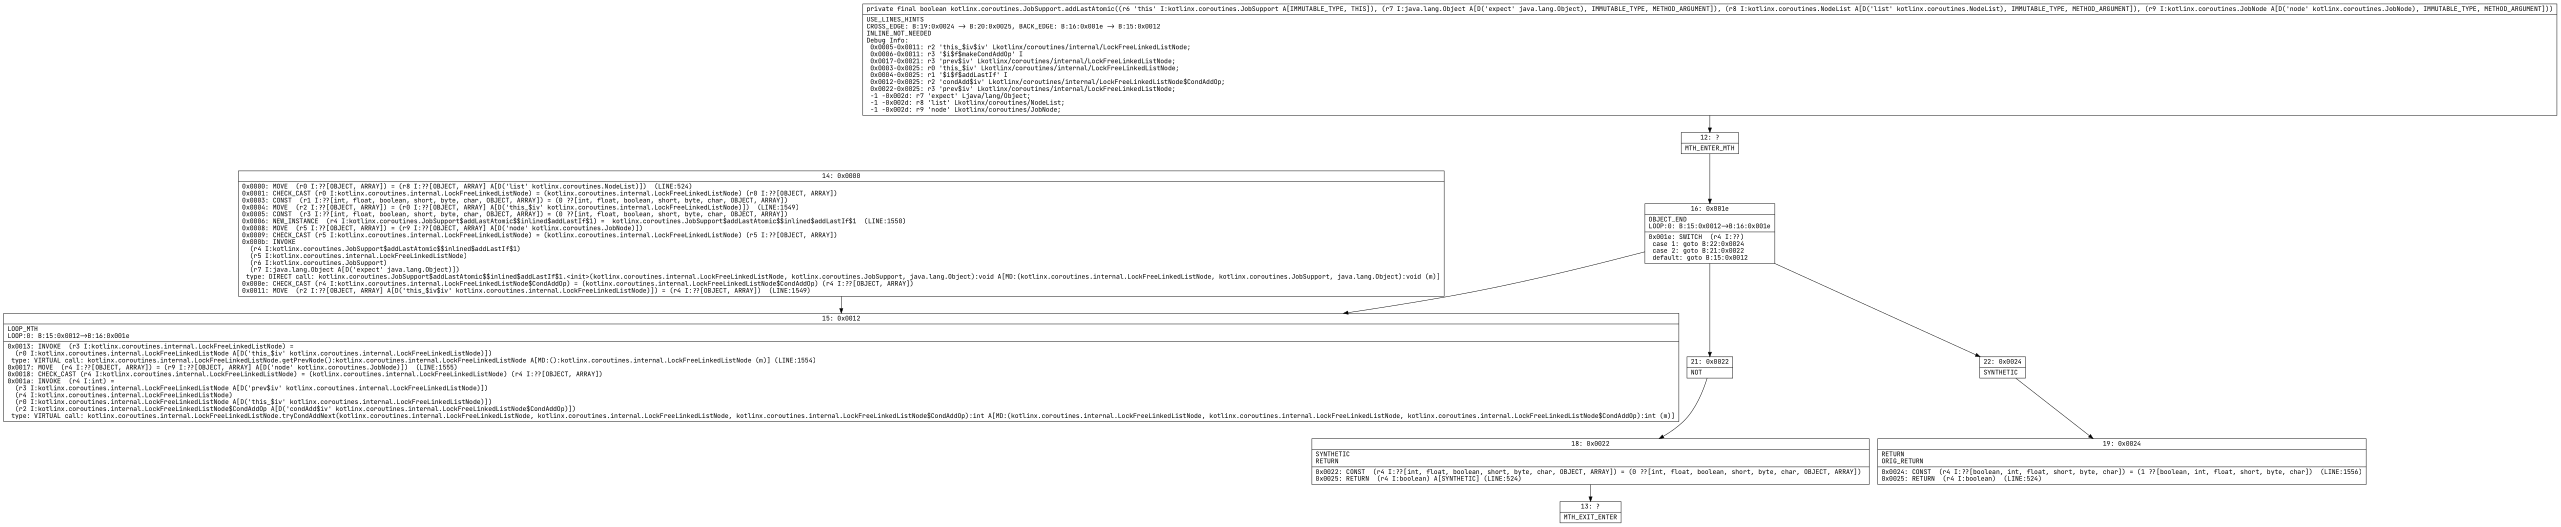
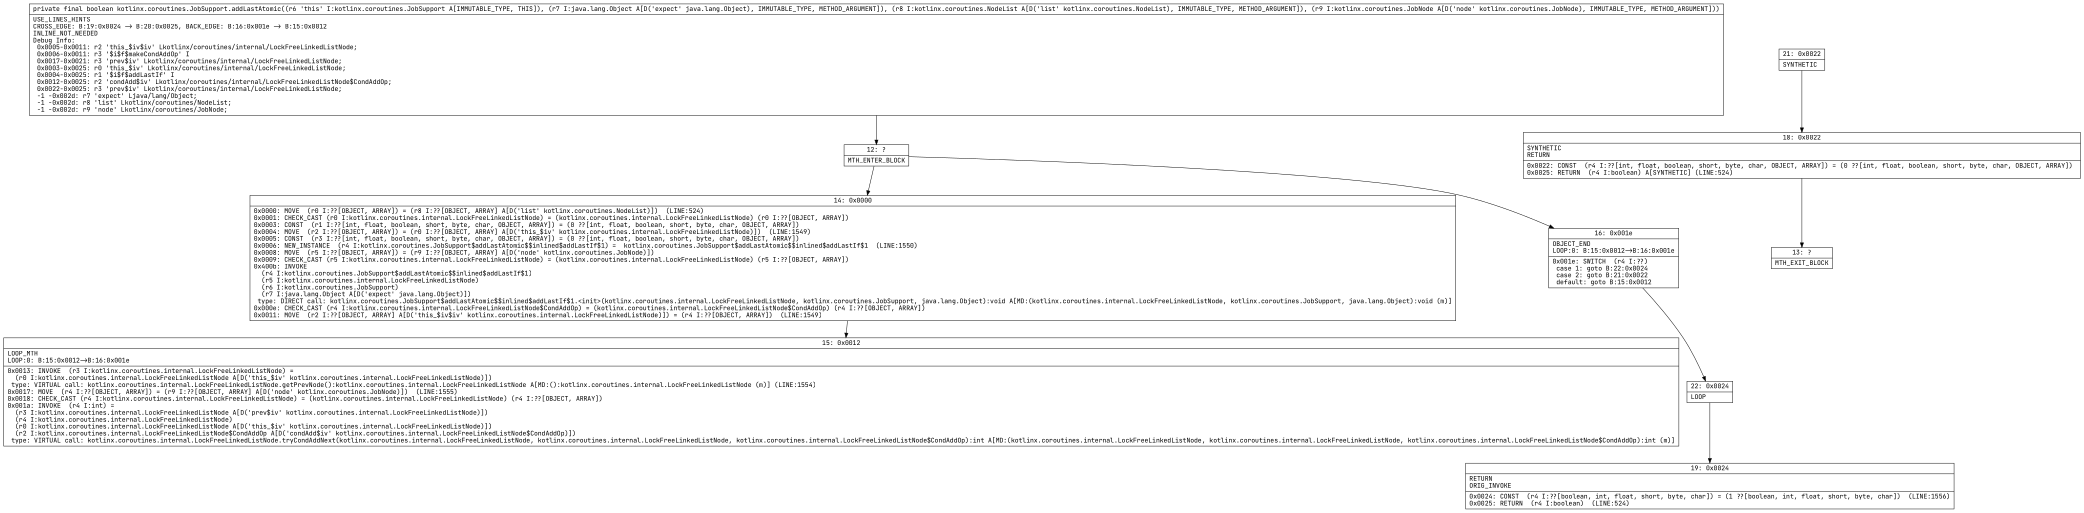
(1710, 148) -> (876, 160)
none -> (871, 178)
(273, 242) -> (284, 267)
(1497, 287) -> none
(1710, 308) -> none
(1696, 373) -> (1800, 65)
(2001, 373) -> (1699, 397)
(1902, 461) -> (1490, 486)
(1591, 517) -> (1802, 263)
